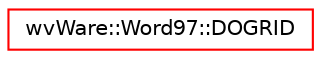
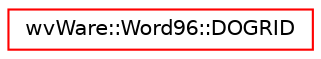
(161, 30) -> (161, 30)
